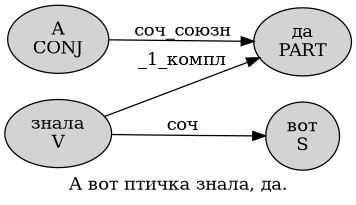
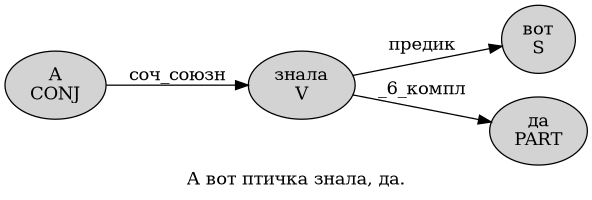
(175, 41) -> (171, 85)
(183, 60) -> (422, 90)
(183, 125) -> (422, 45)
